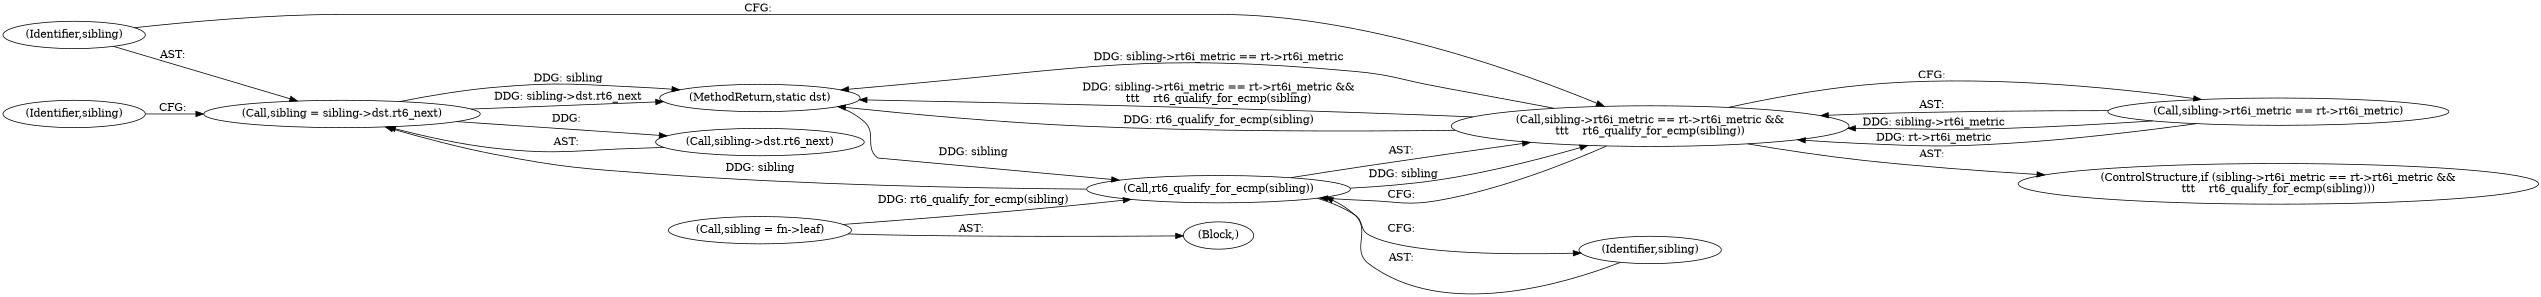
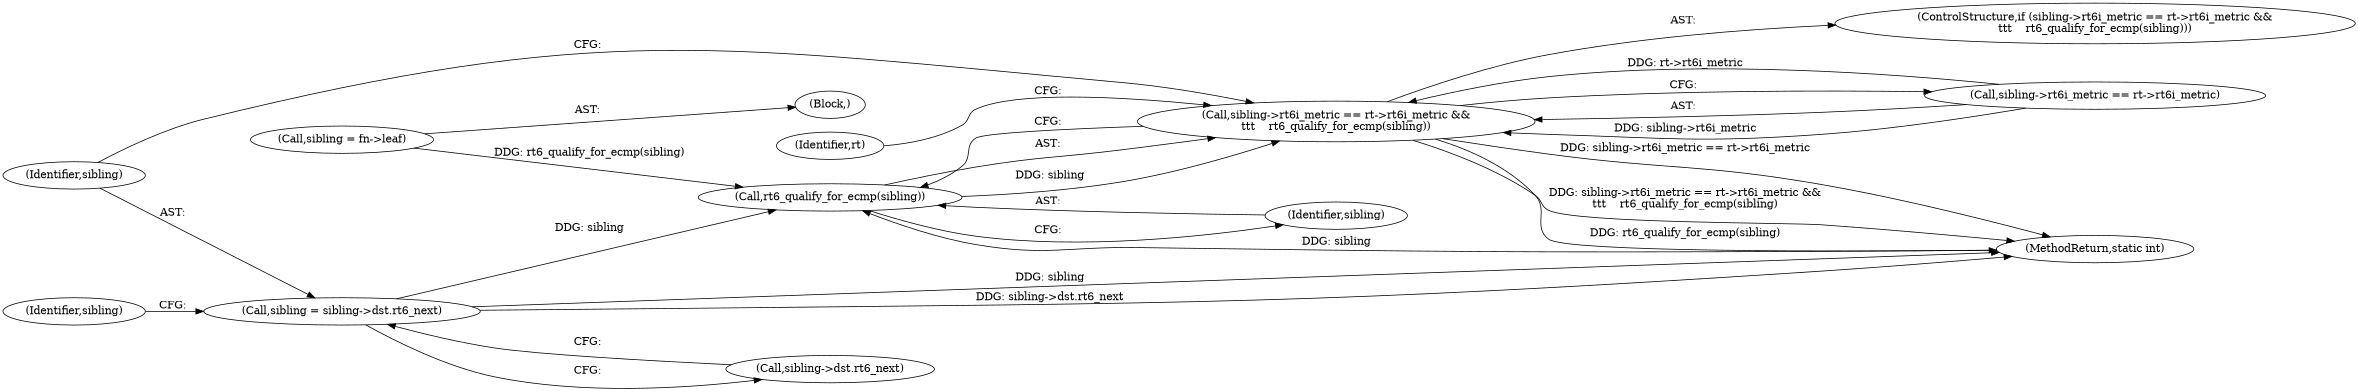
(760, 98) -> (2095, 249)
(568, 119) -> (589, 371)
(568, 142) -> (589, 342)
none -> (830, 146)
(738, 179) -> (582, 255)
